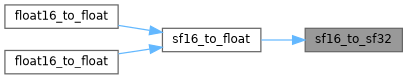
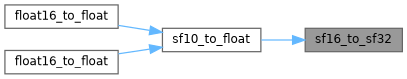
(212, 40) -> (212, 40)
